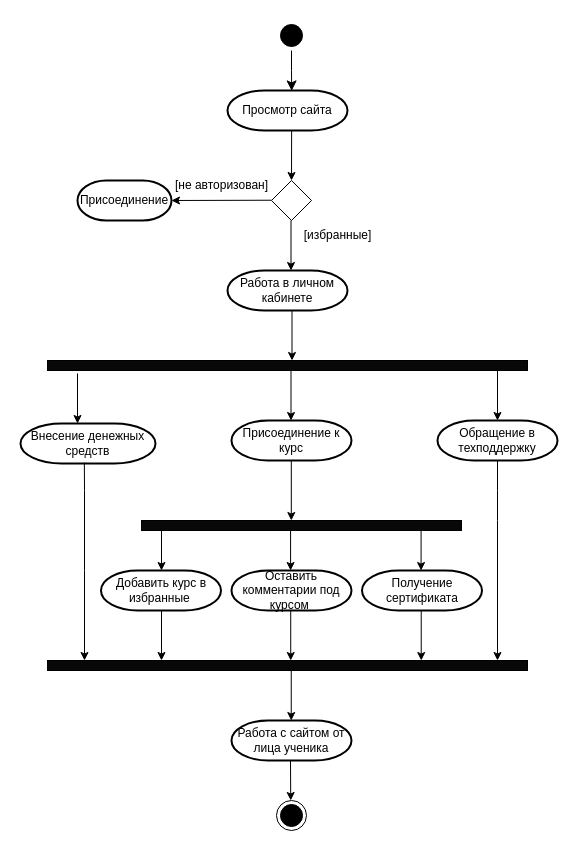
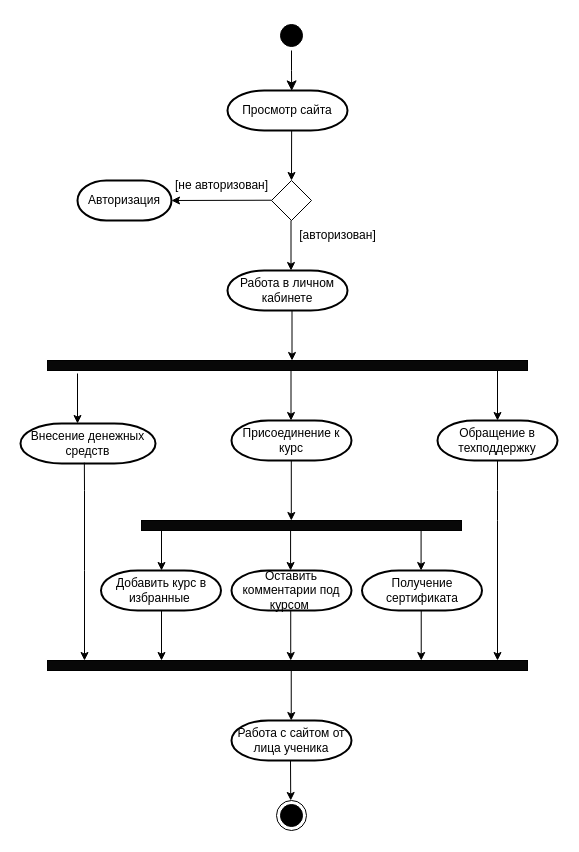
(125, 201) -> (125, 201)
(338, 236) -> (338, 236)
